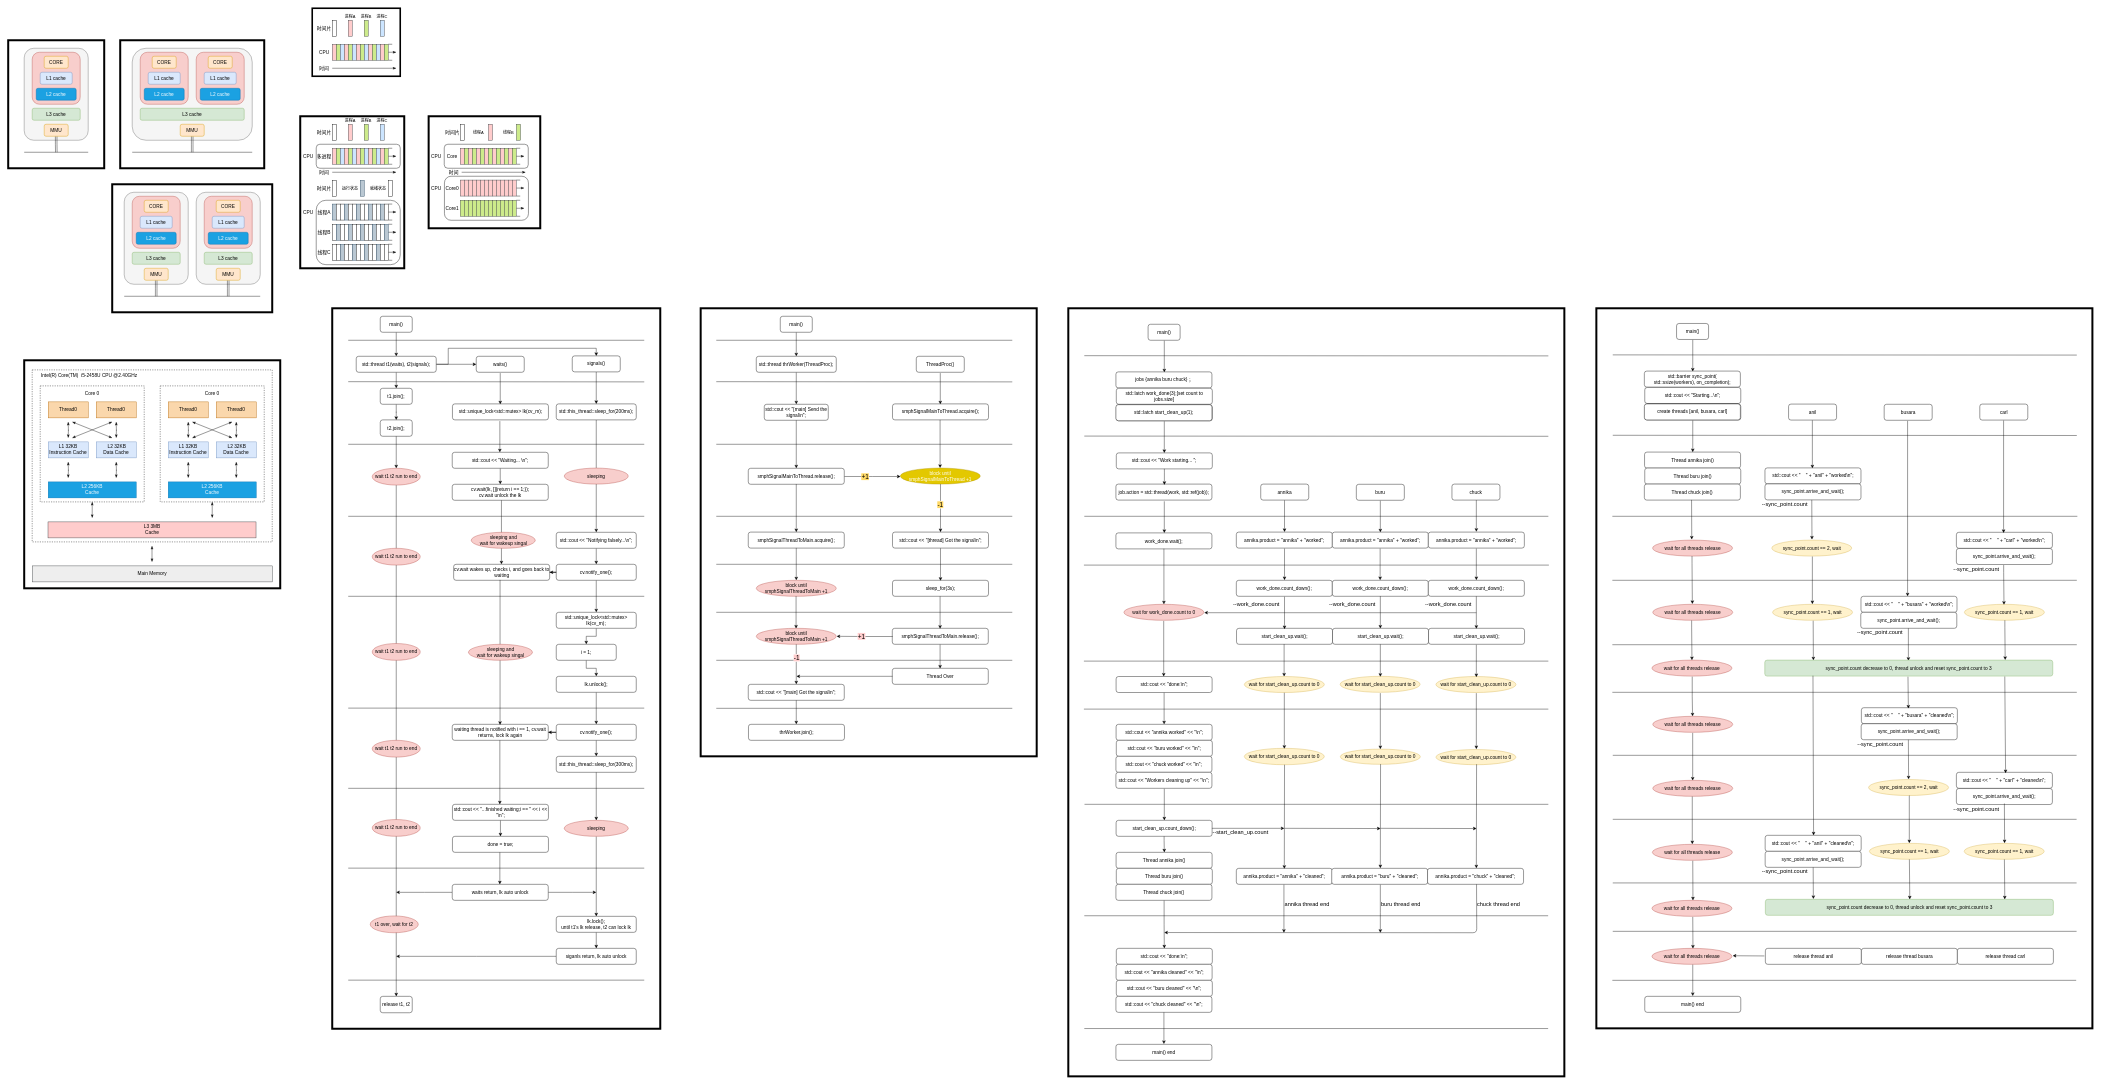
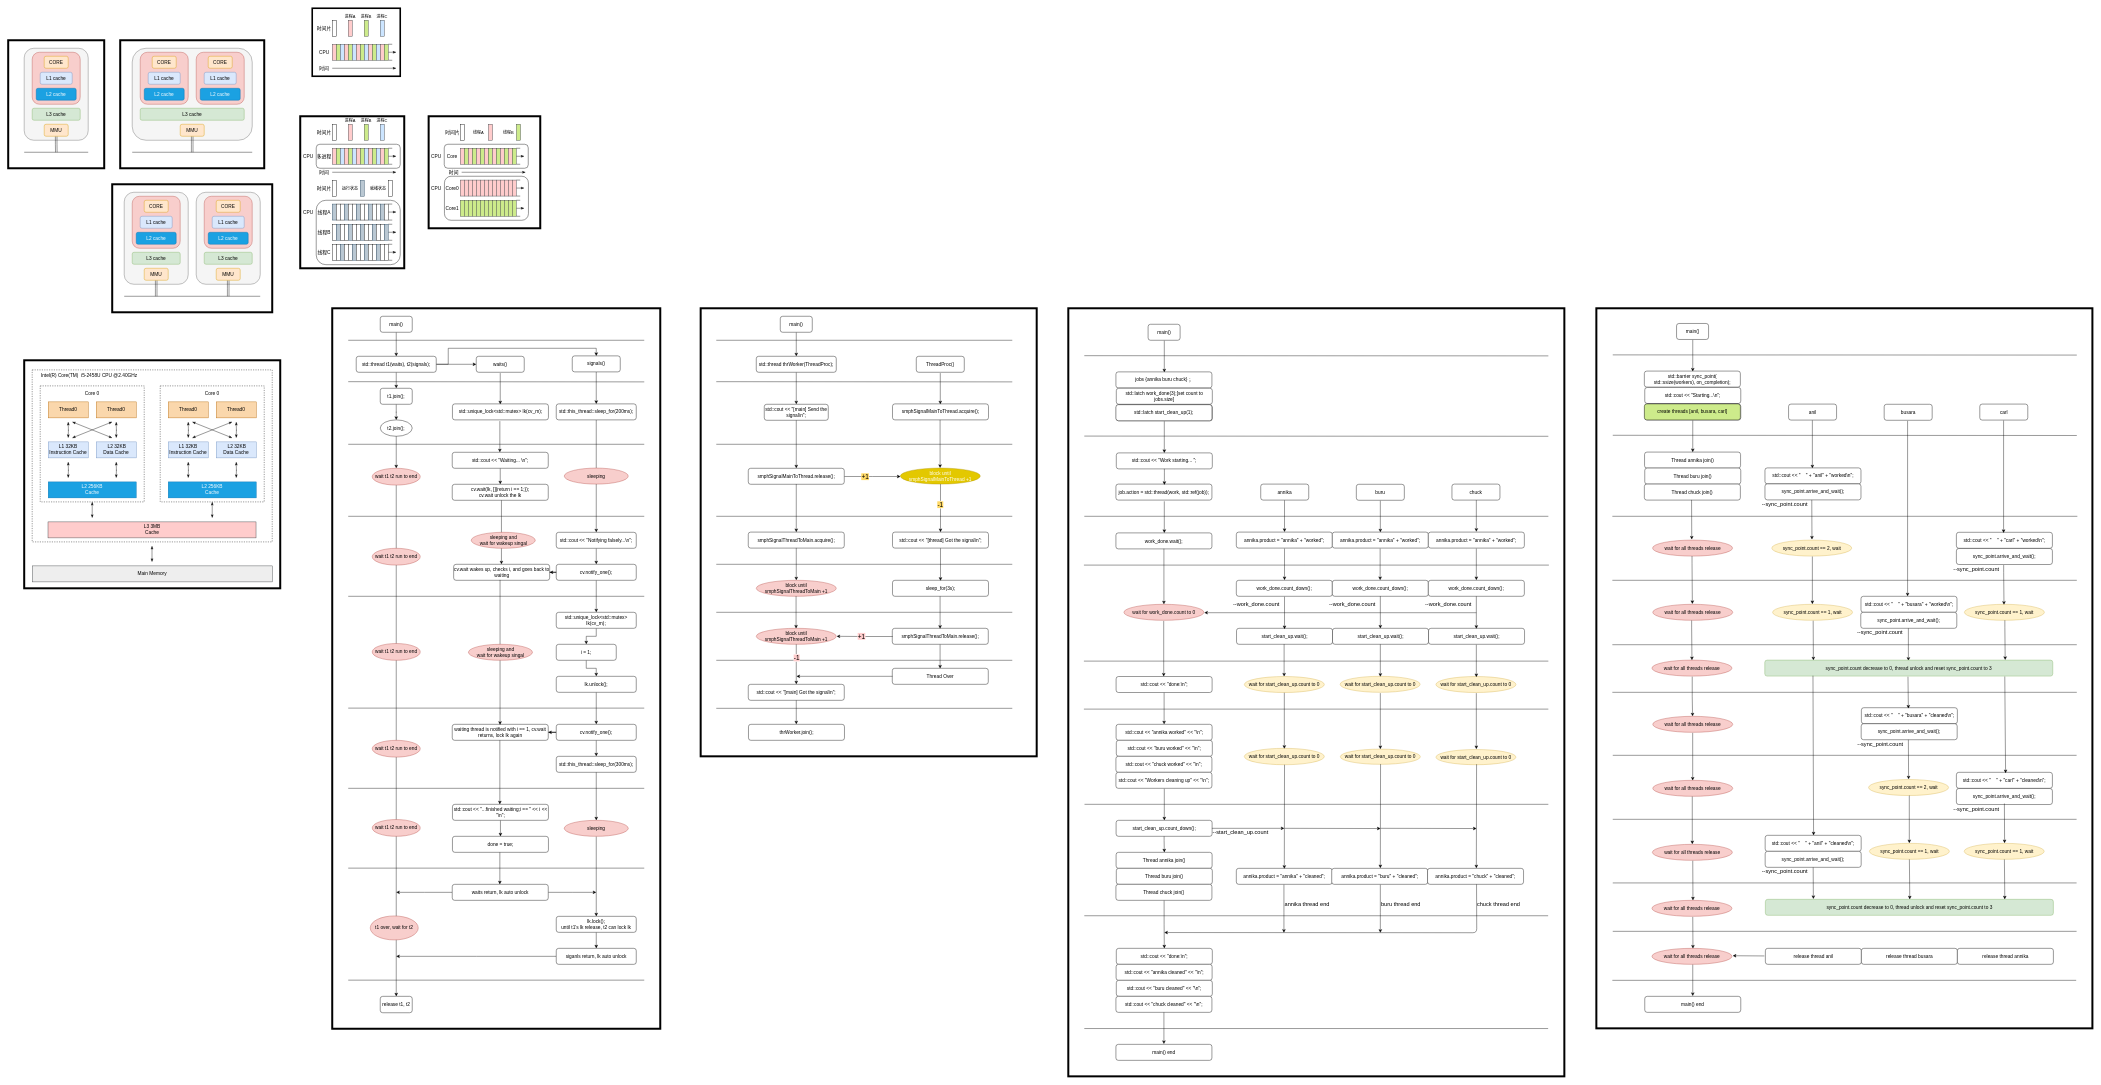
(1692, 412) -> (1692, 412)
(396, 428) -> (396, 428)
(394, 924) -> (394, 928)
(2005, 956) -> (2005, 956)
